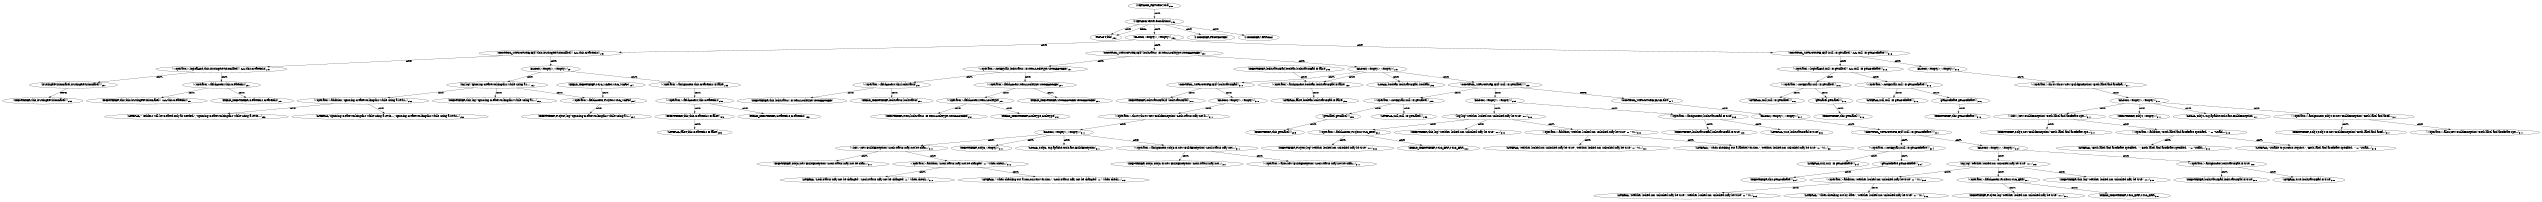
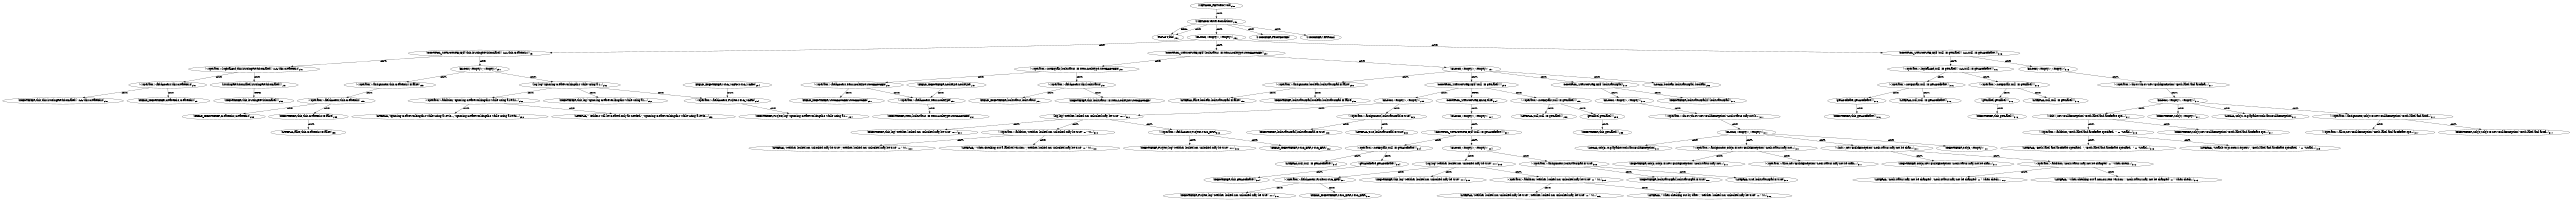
(1299, 77) -> (1315, 92)
(1002, 108) -> (937, 92)
(722, 116) -> (335, 116)
